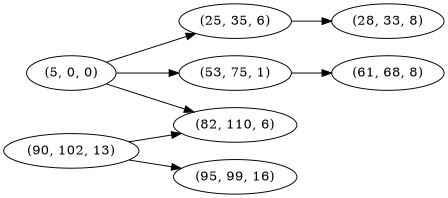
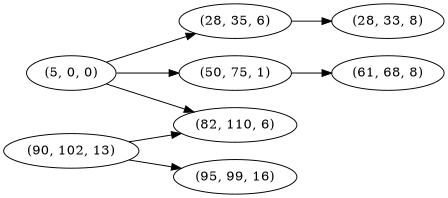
(235, 21) -> (235, 21)
(235, 73) -> (235, 73)
